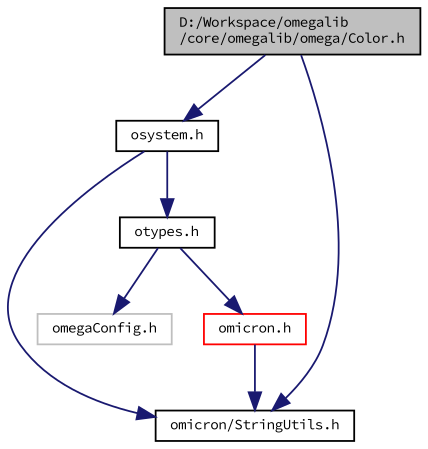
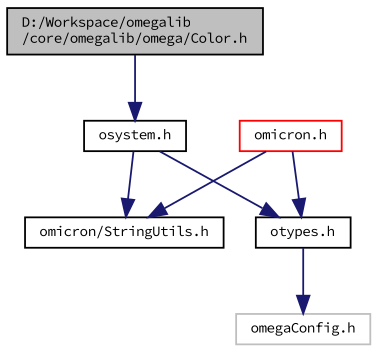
(338, 231) -> none
(205, 274) -> (296, 175)
